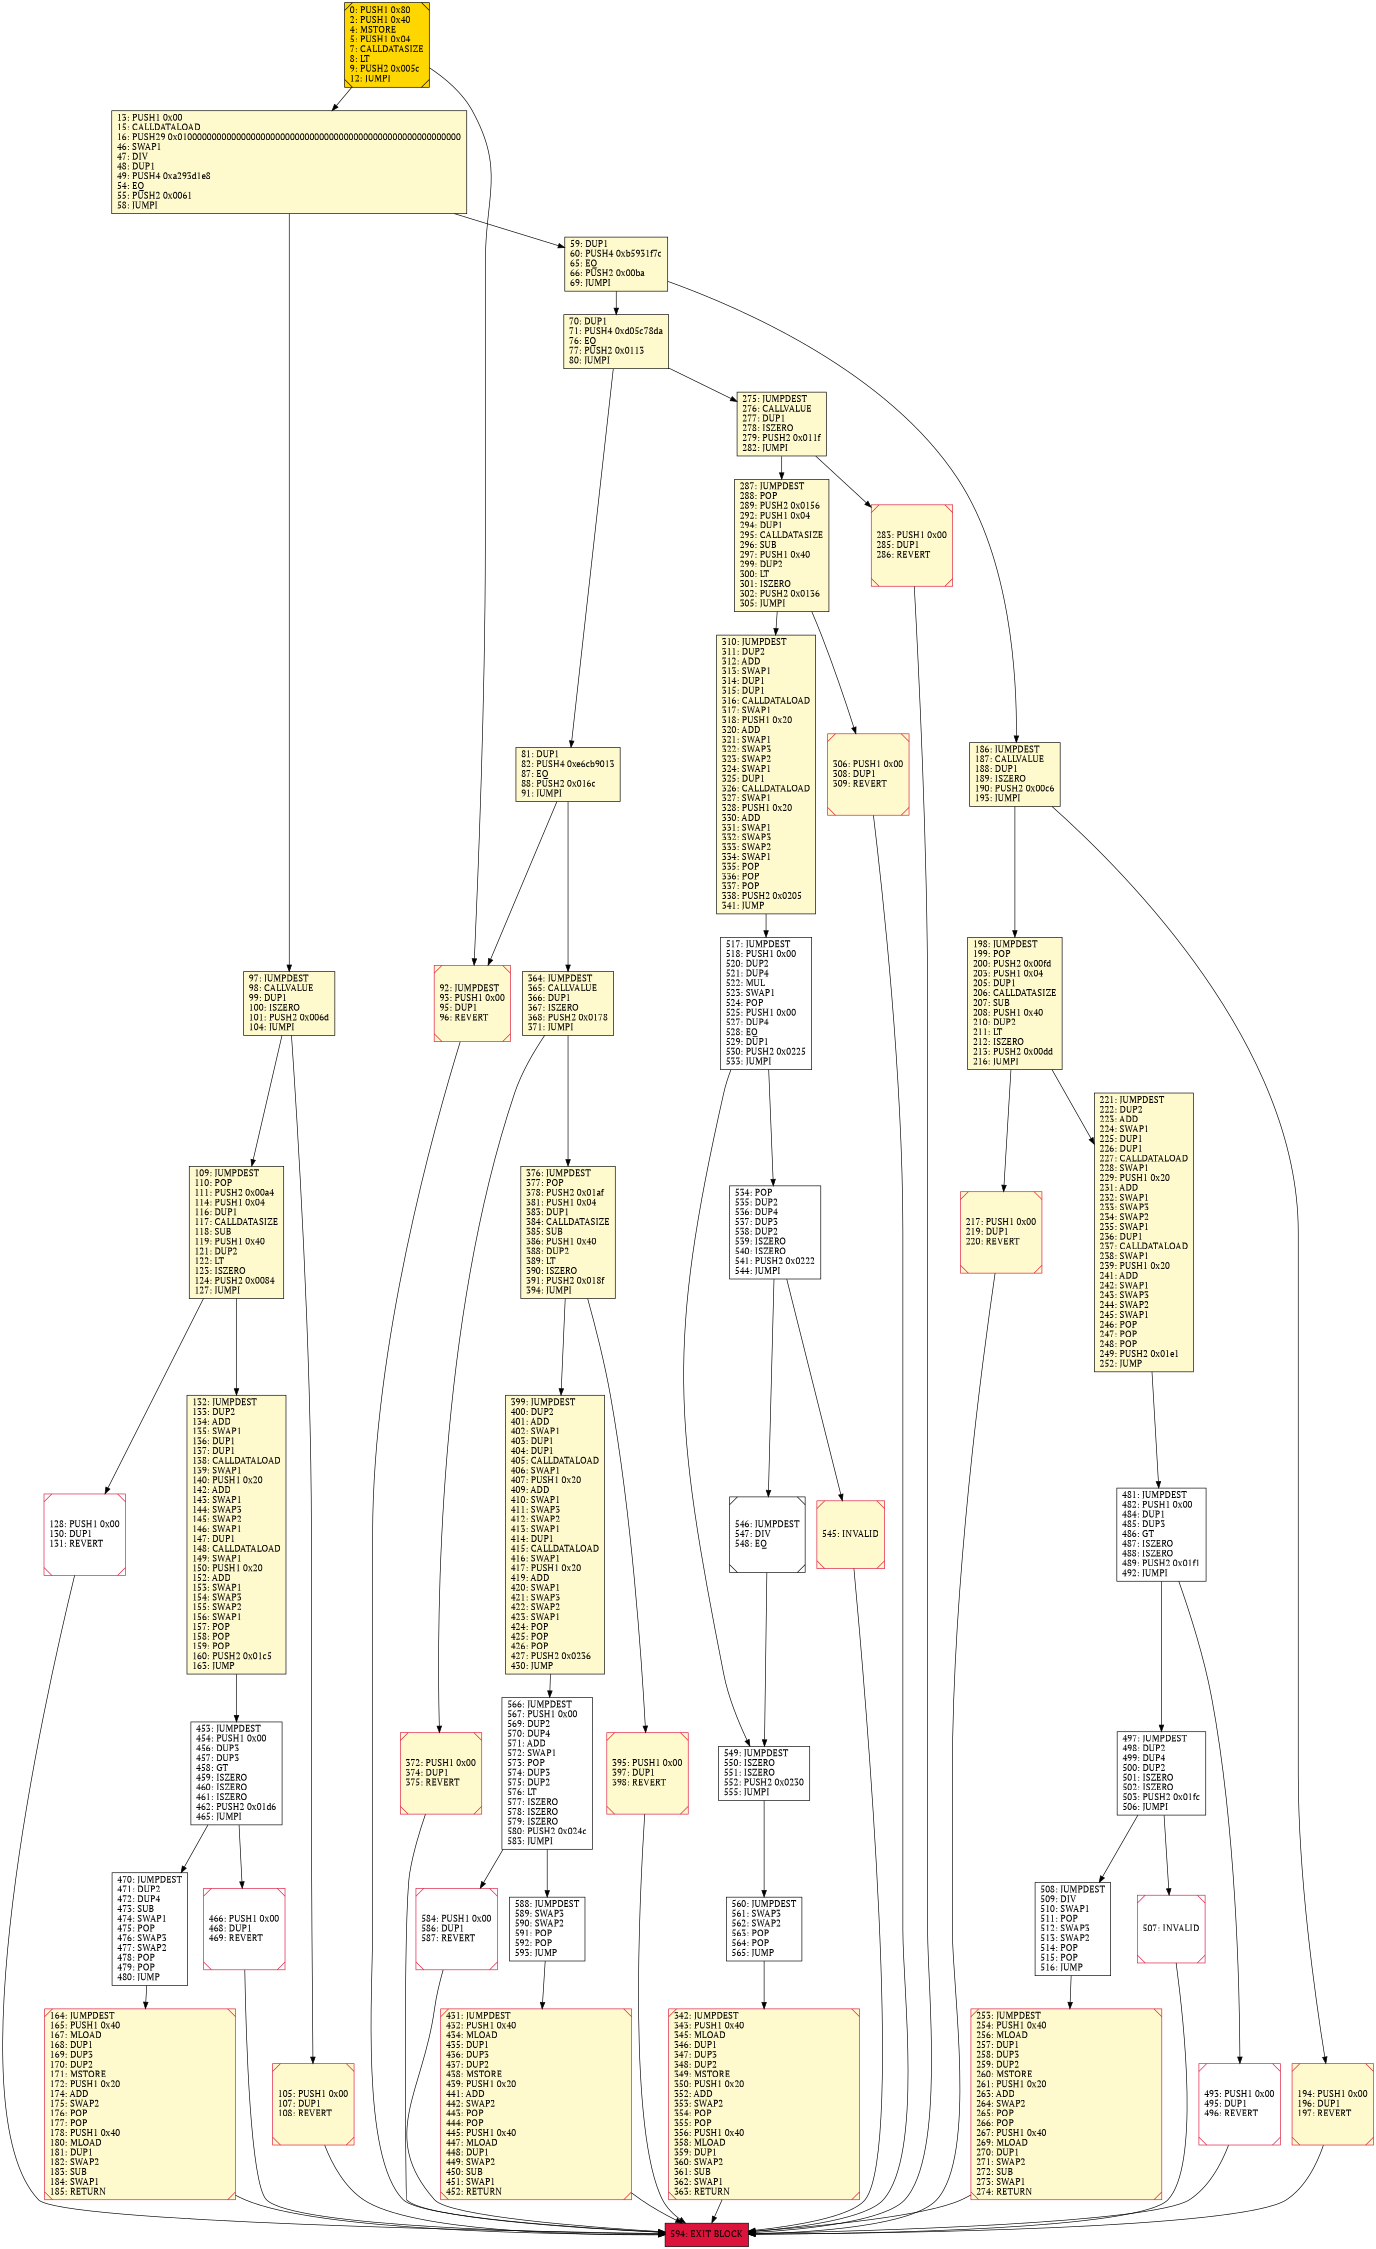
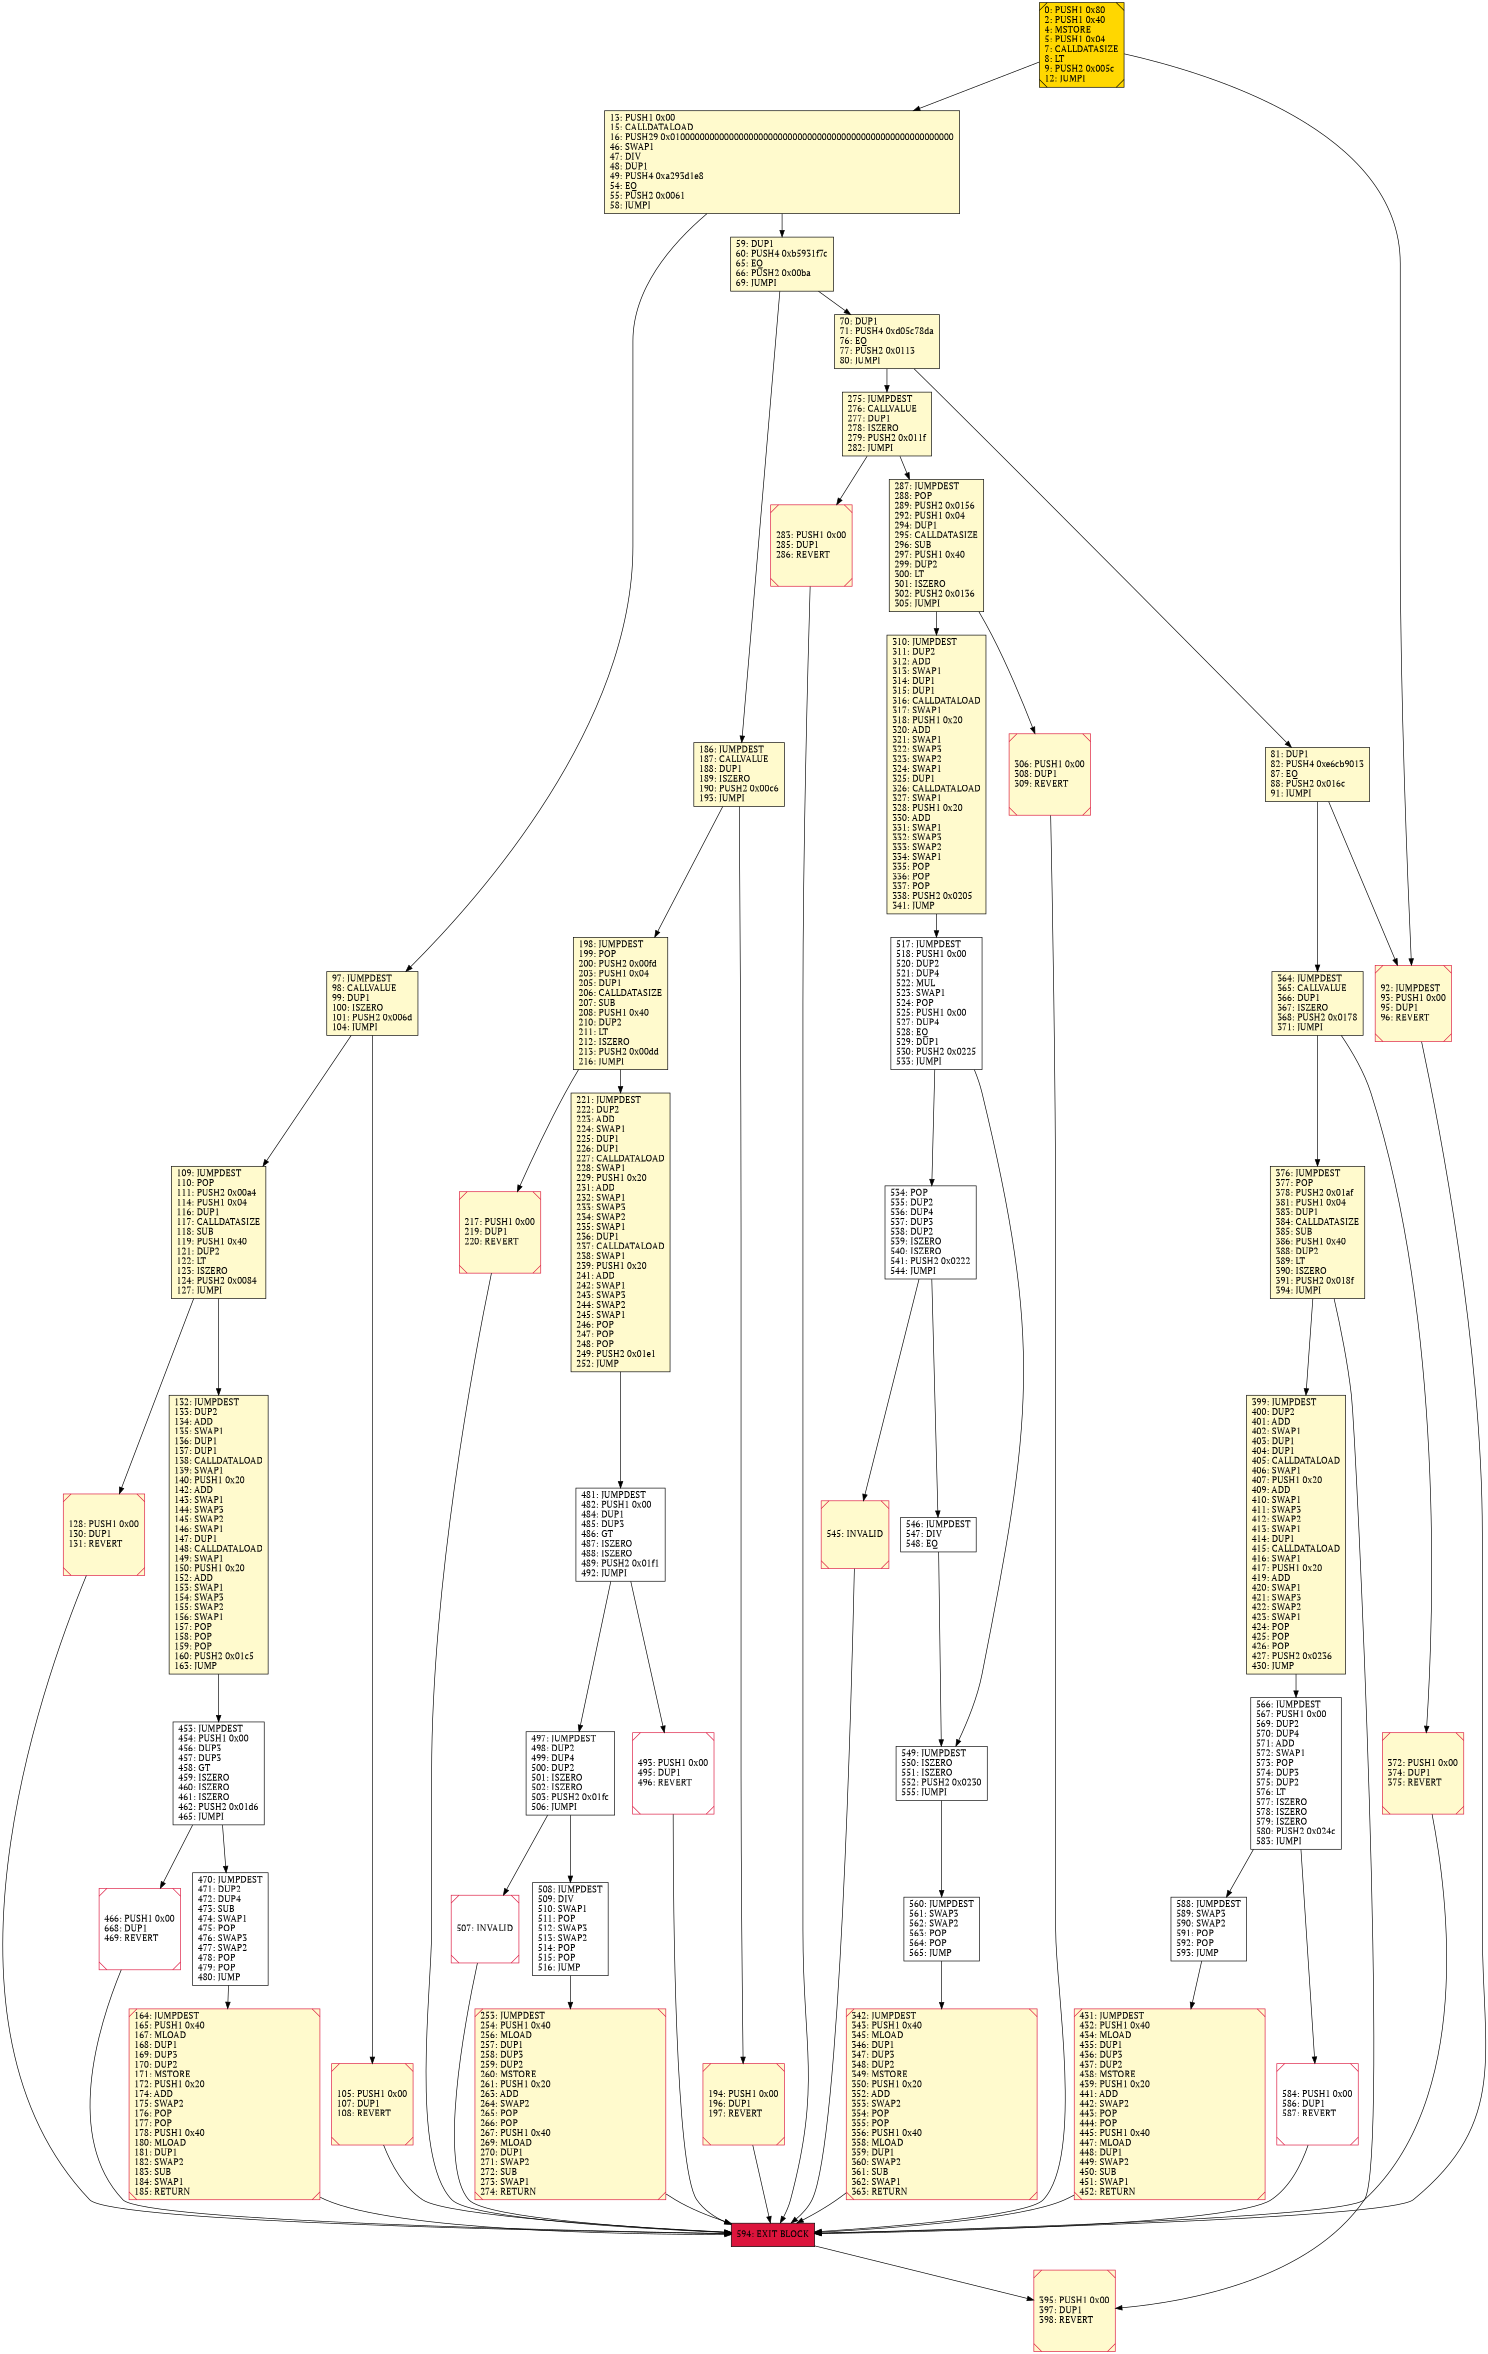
(85, 1535) -> (104, 1535)
(767, 1535) -> (938, 1535)
(244, 1929) -> (140, 1929)
(639, 2021) -> (921, 2272)
